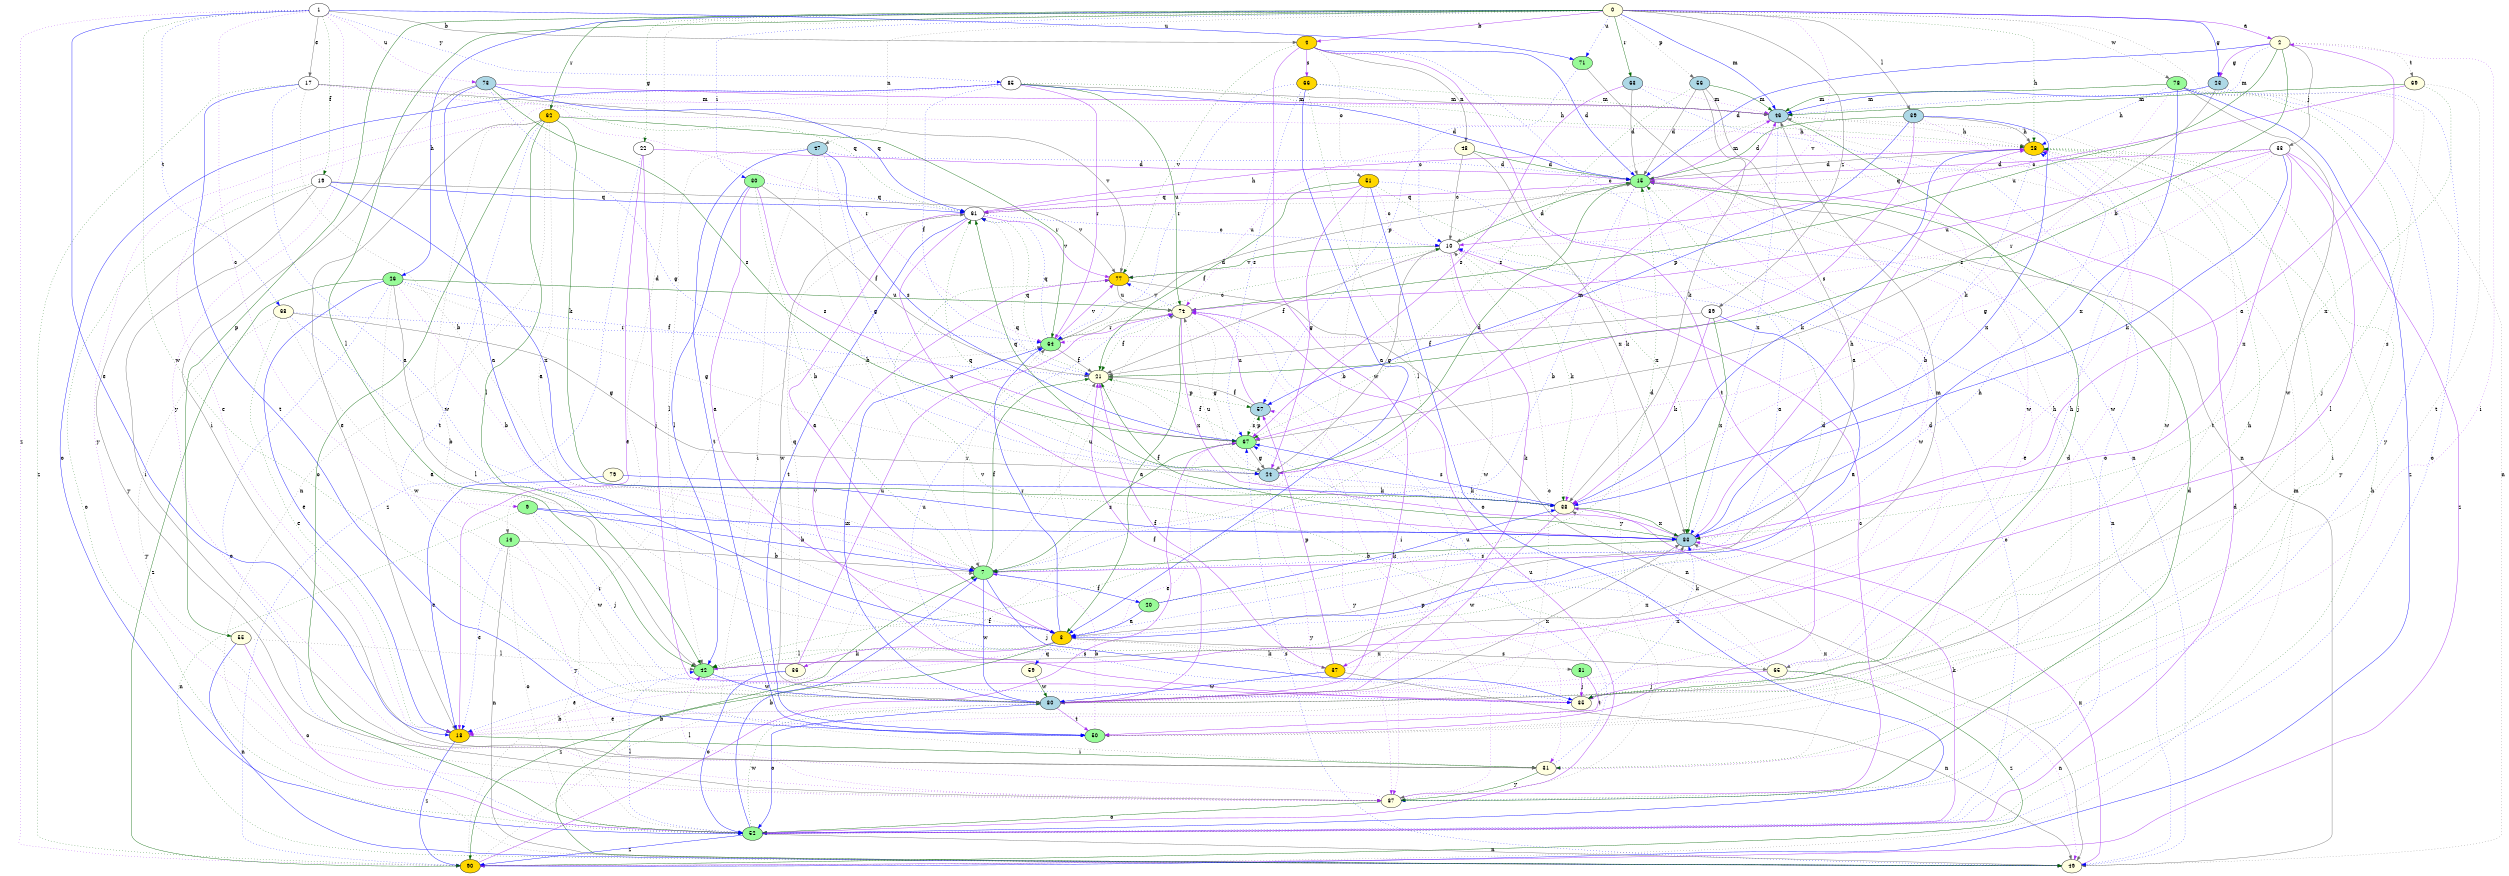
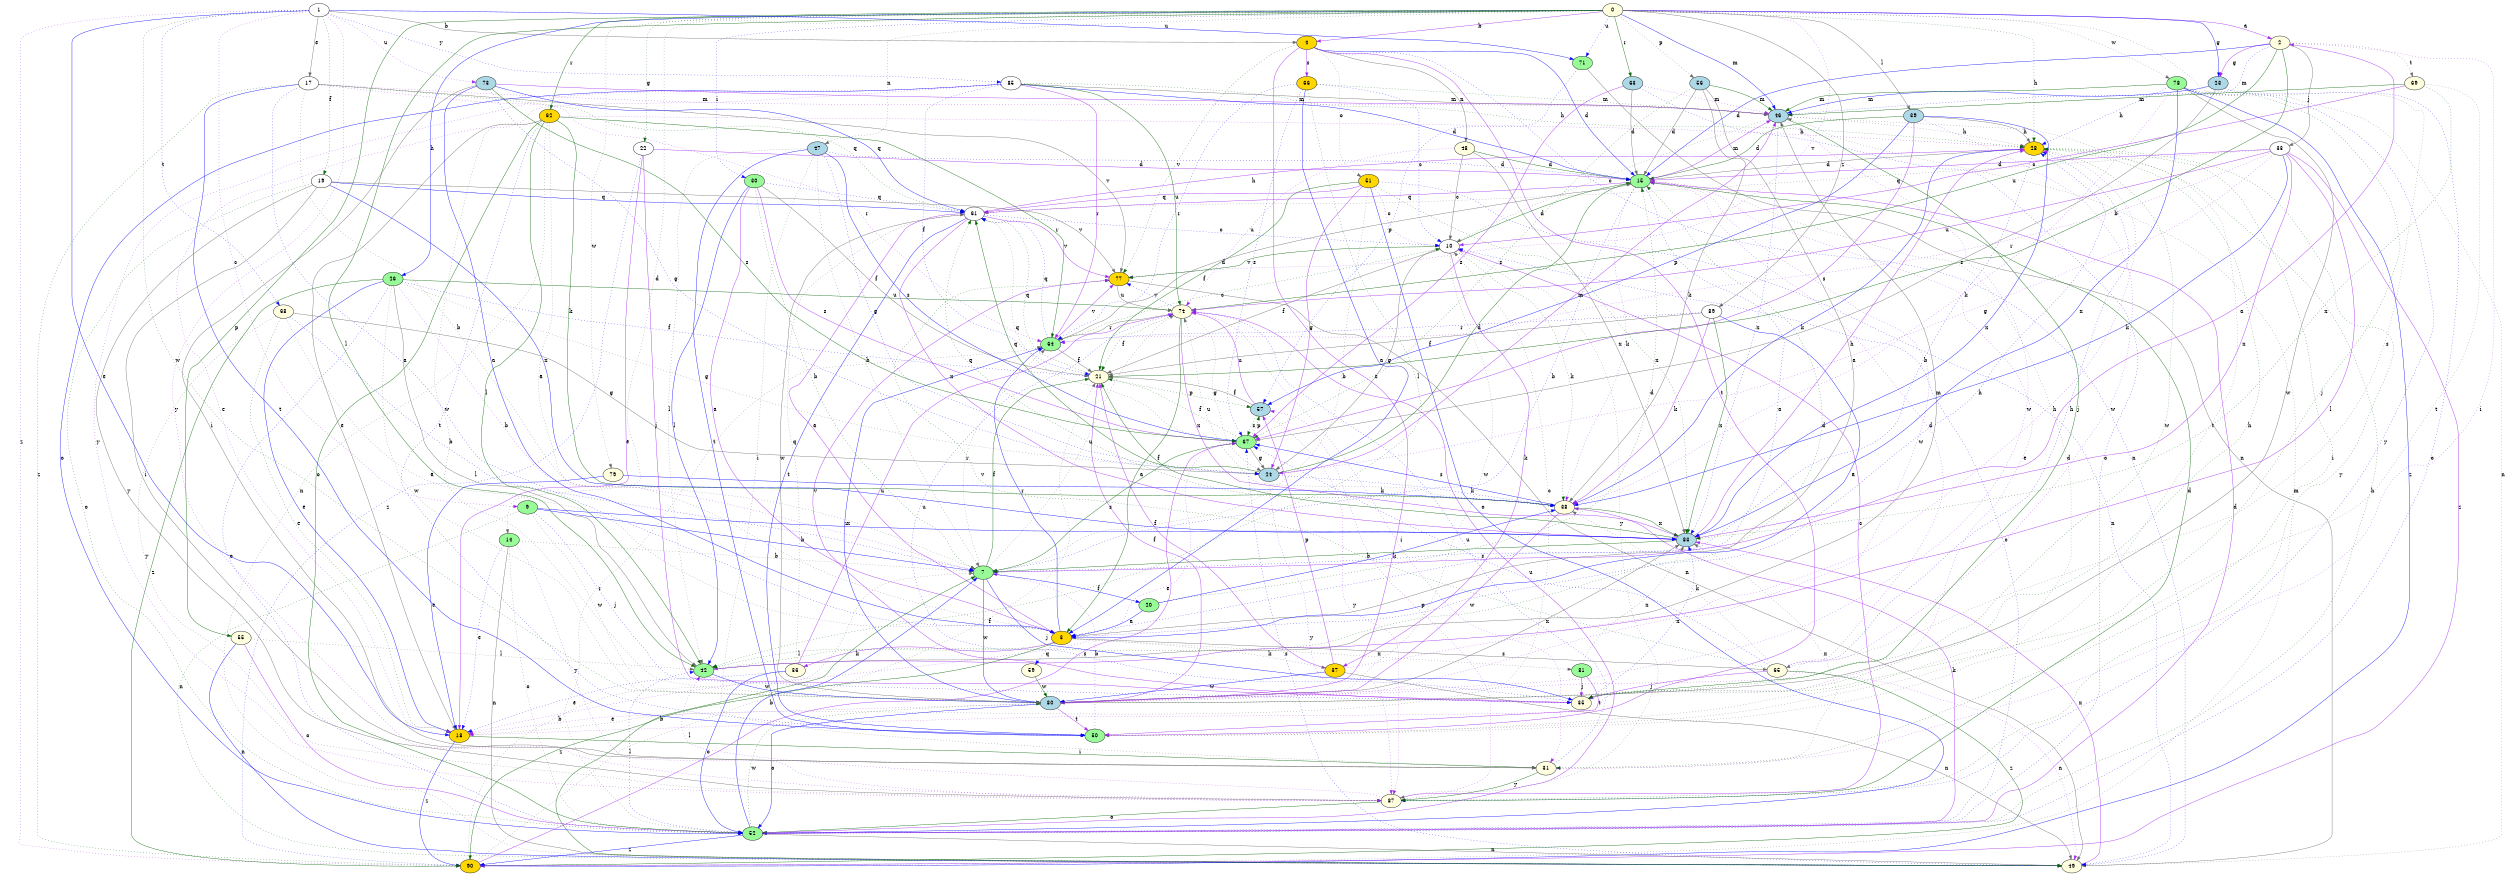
none -> (887, 16)
(628, 331) -> (1367, 329)
(1376, 377) -> (1376, 377)
(733, 555) -> (733, 555)
